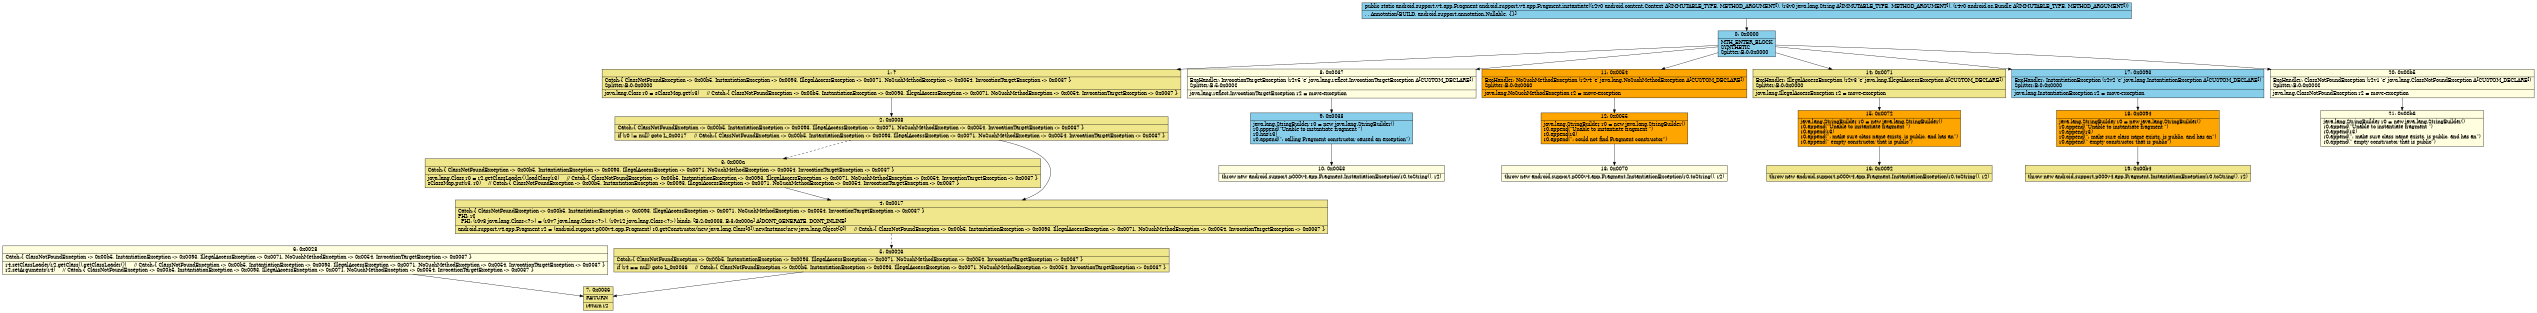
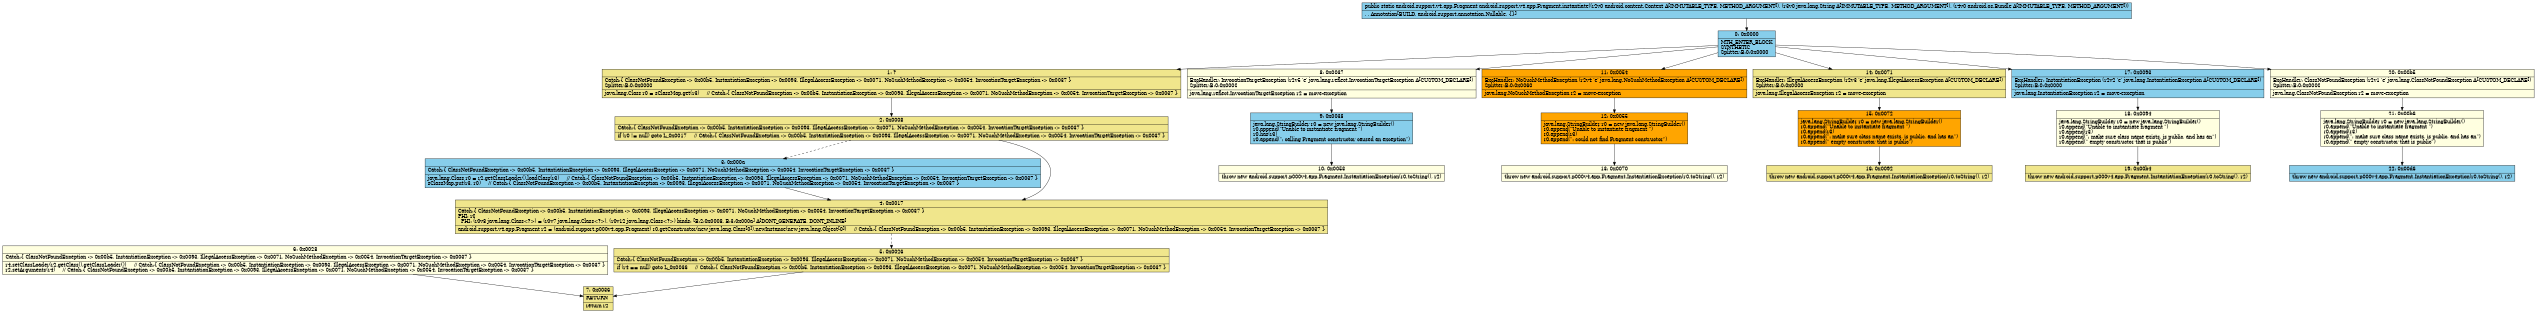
(1214, 86) -> (1214, 86)
(2138, 128) -> (2138, 128)
(733, 173) -> (733, 173)
none -> (2402, 173)
